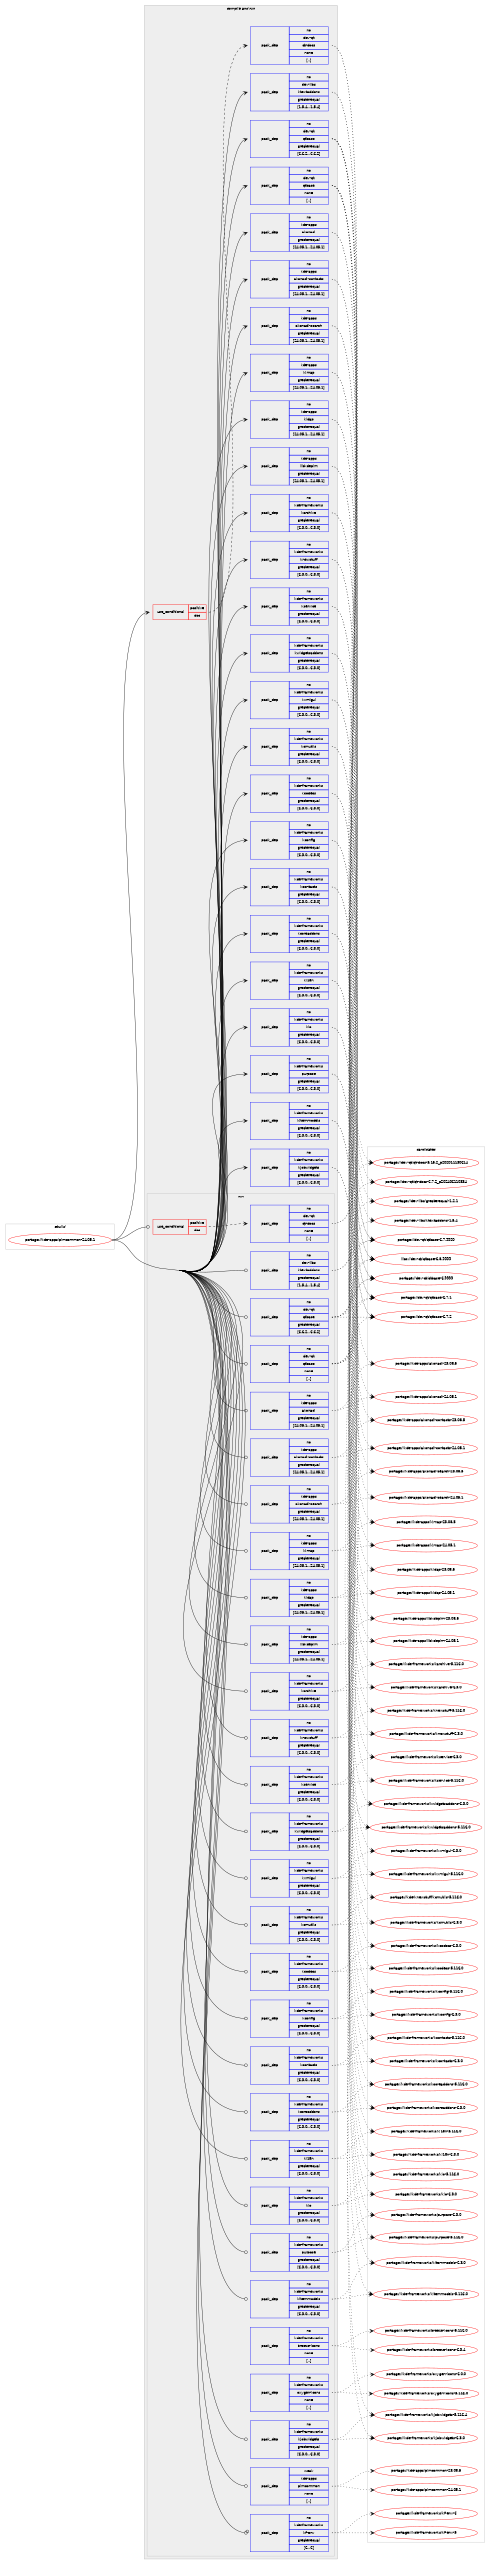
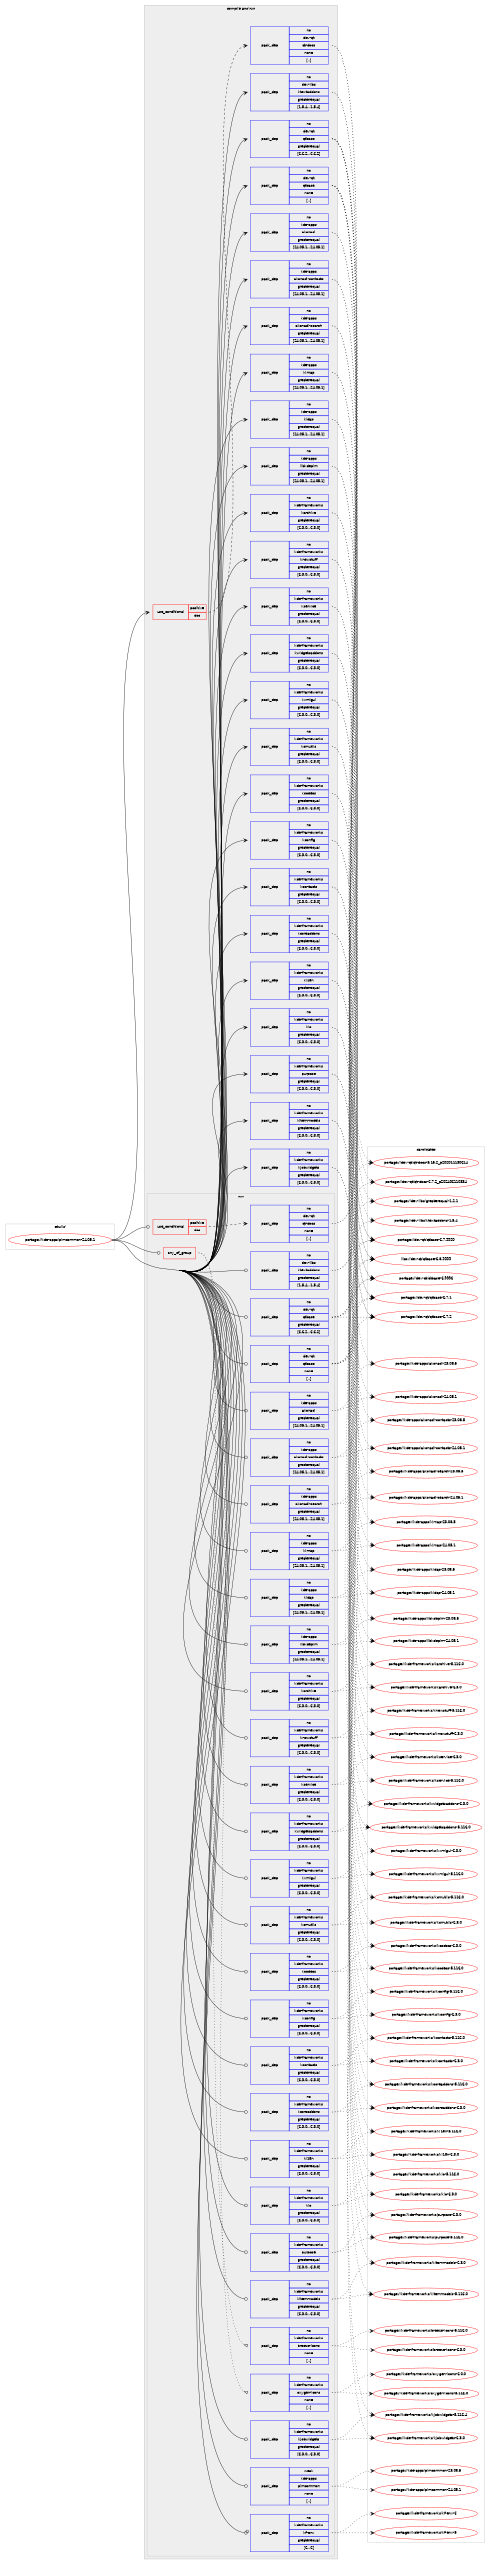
none -> (179, 1253)
(426, 1279) -> (426, 1279)
(426, 1898) -> (426, 1898)
(426, 2350) -> (426, 2350)
